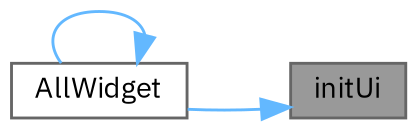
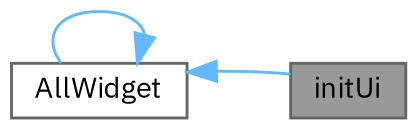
(225, 110) -> (254, 72)
